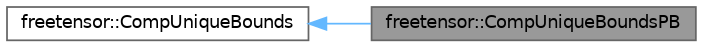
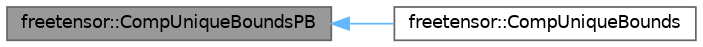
(349, 24) -> (372, 24)
